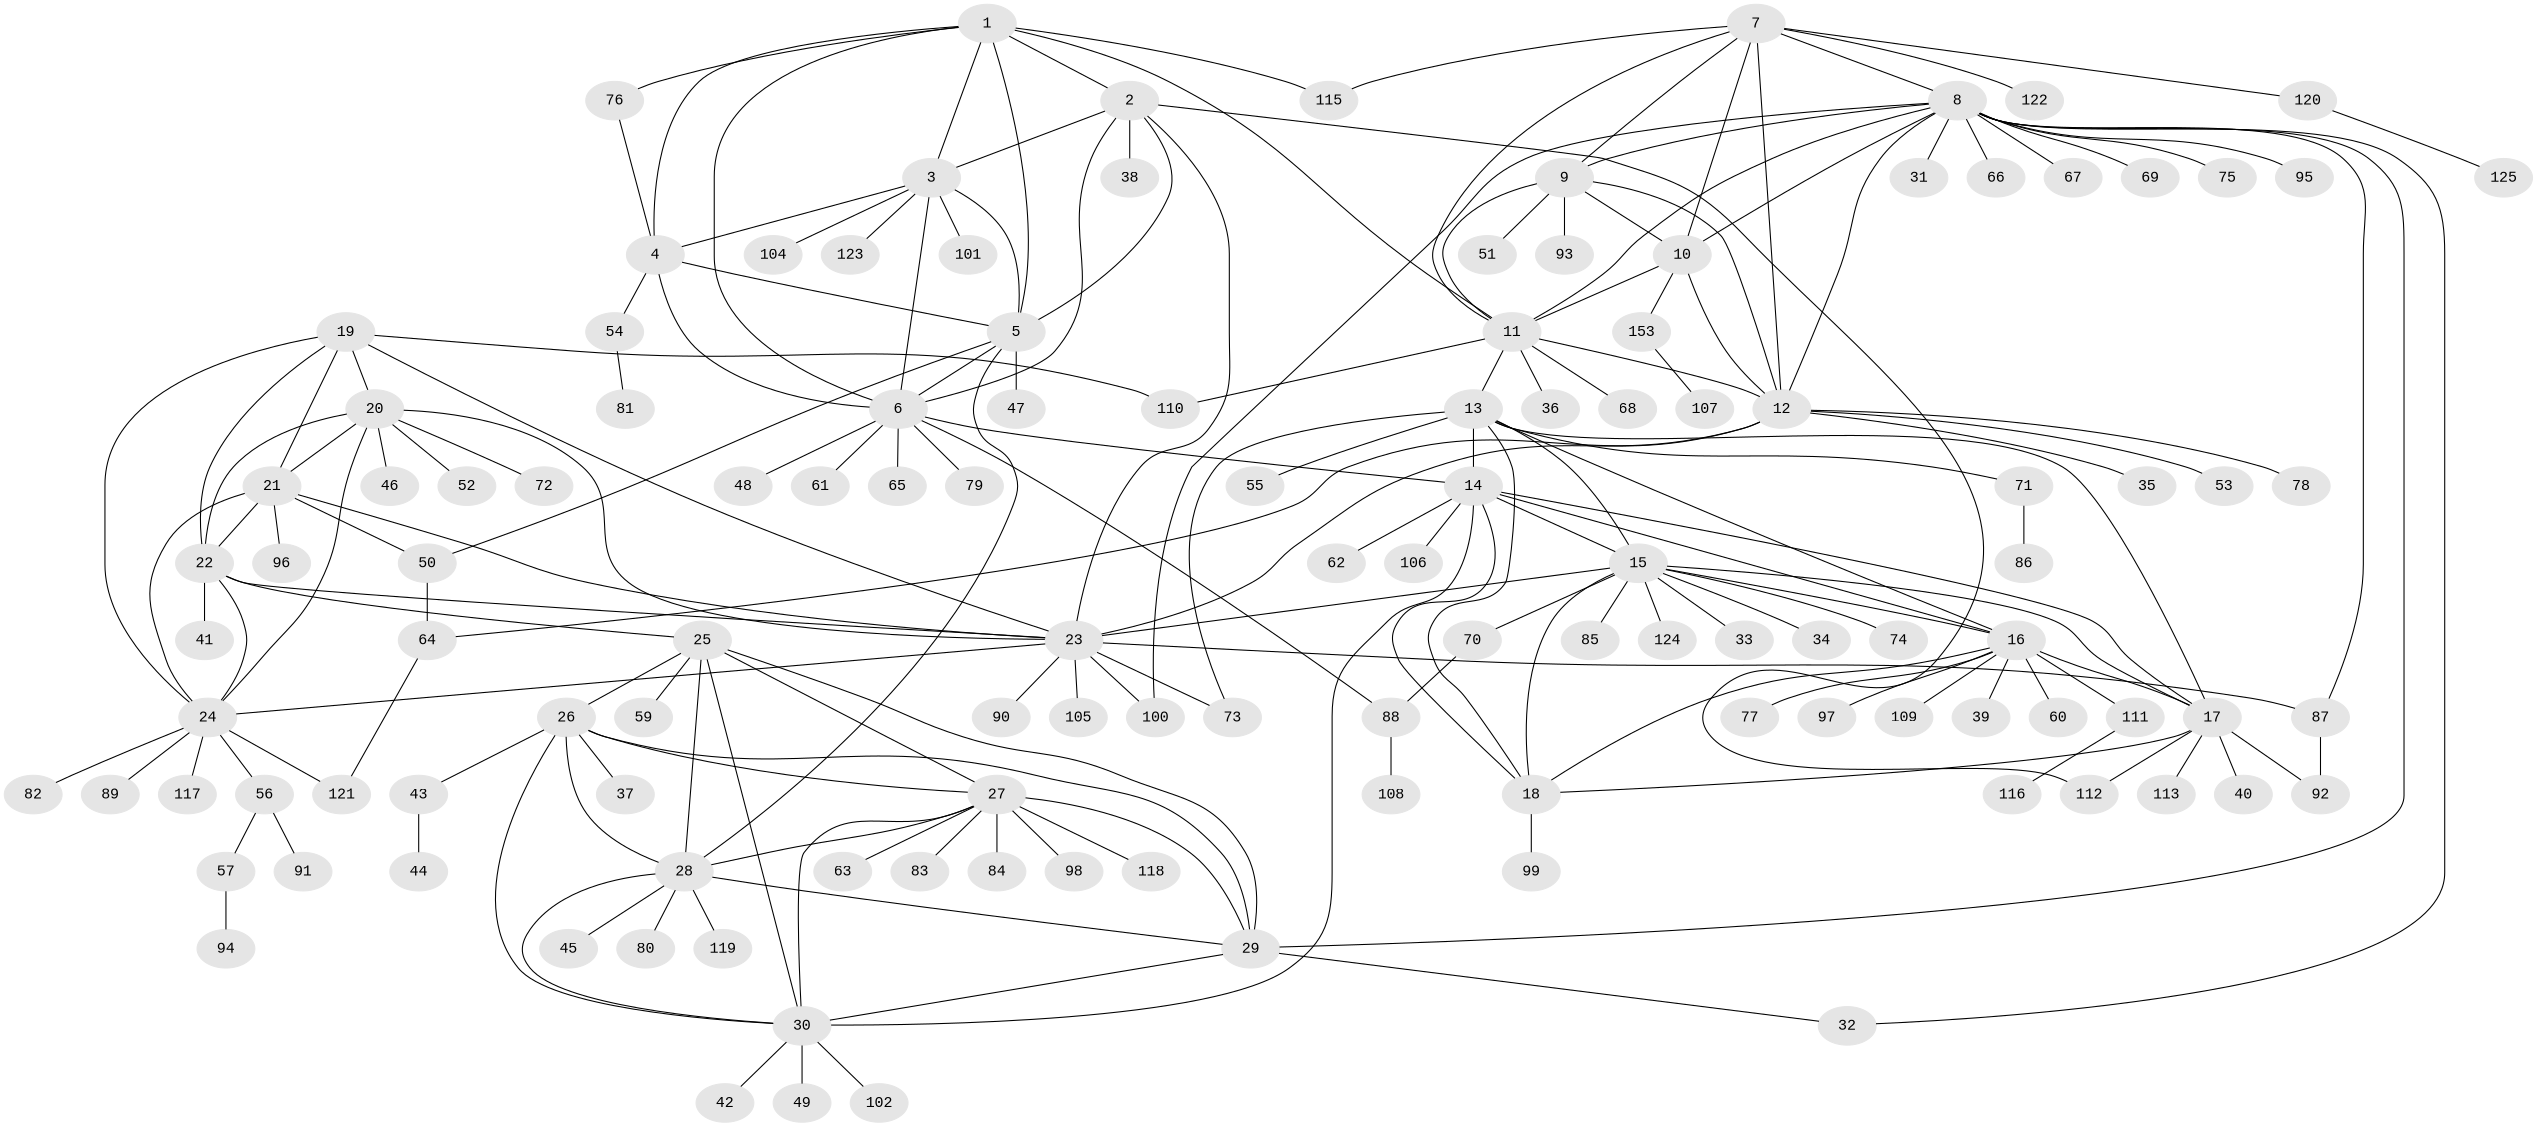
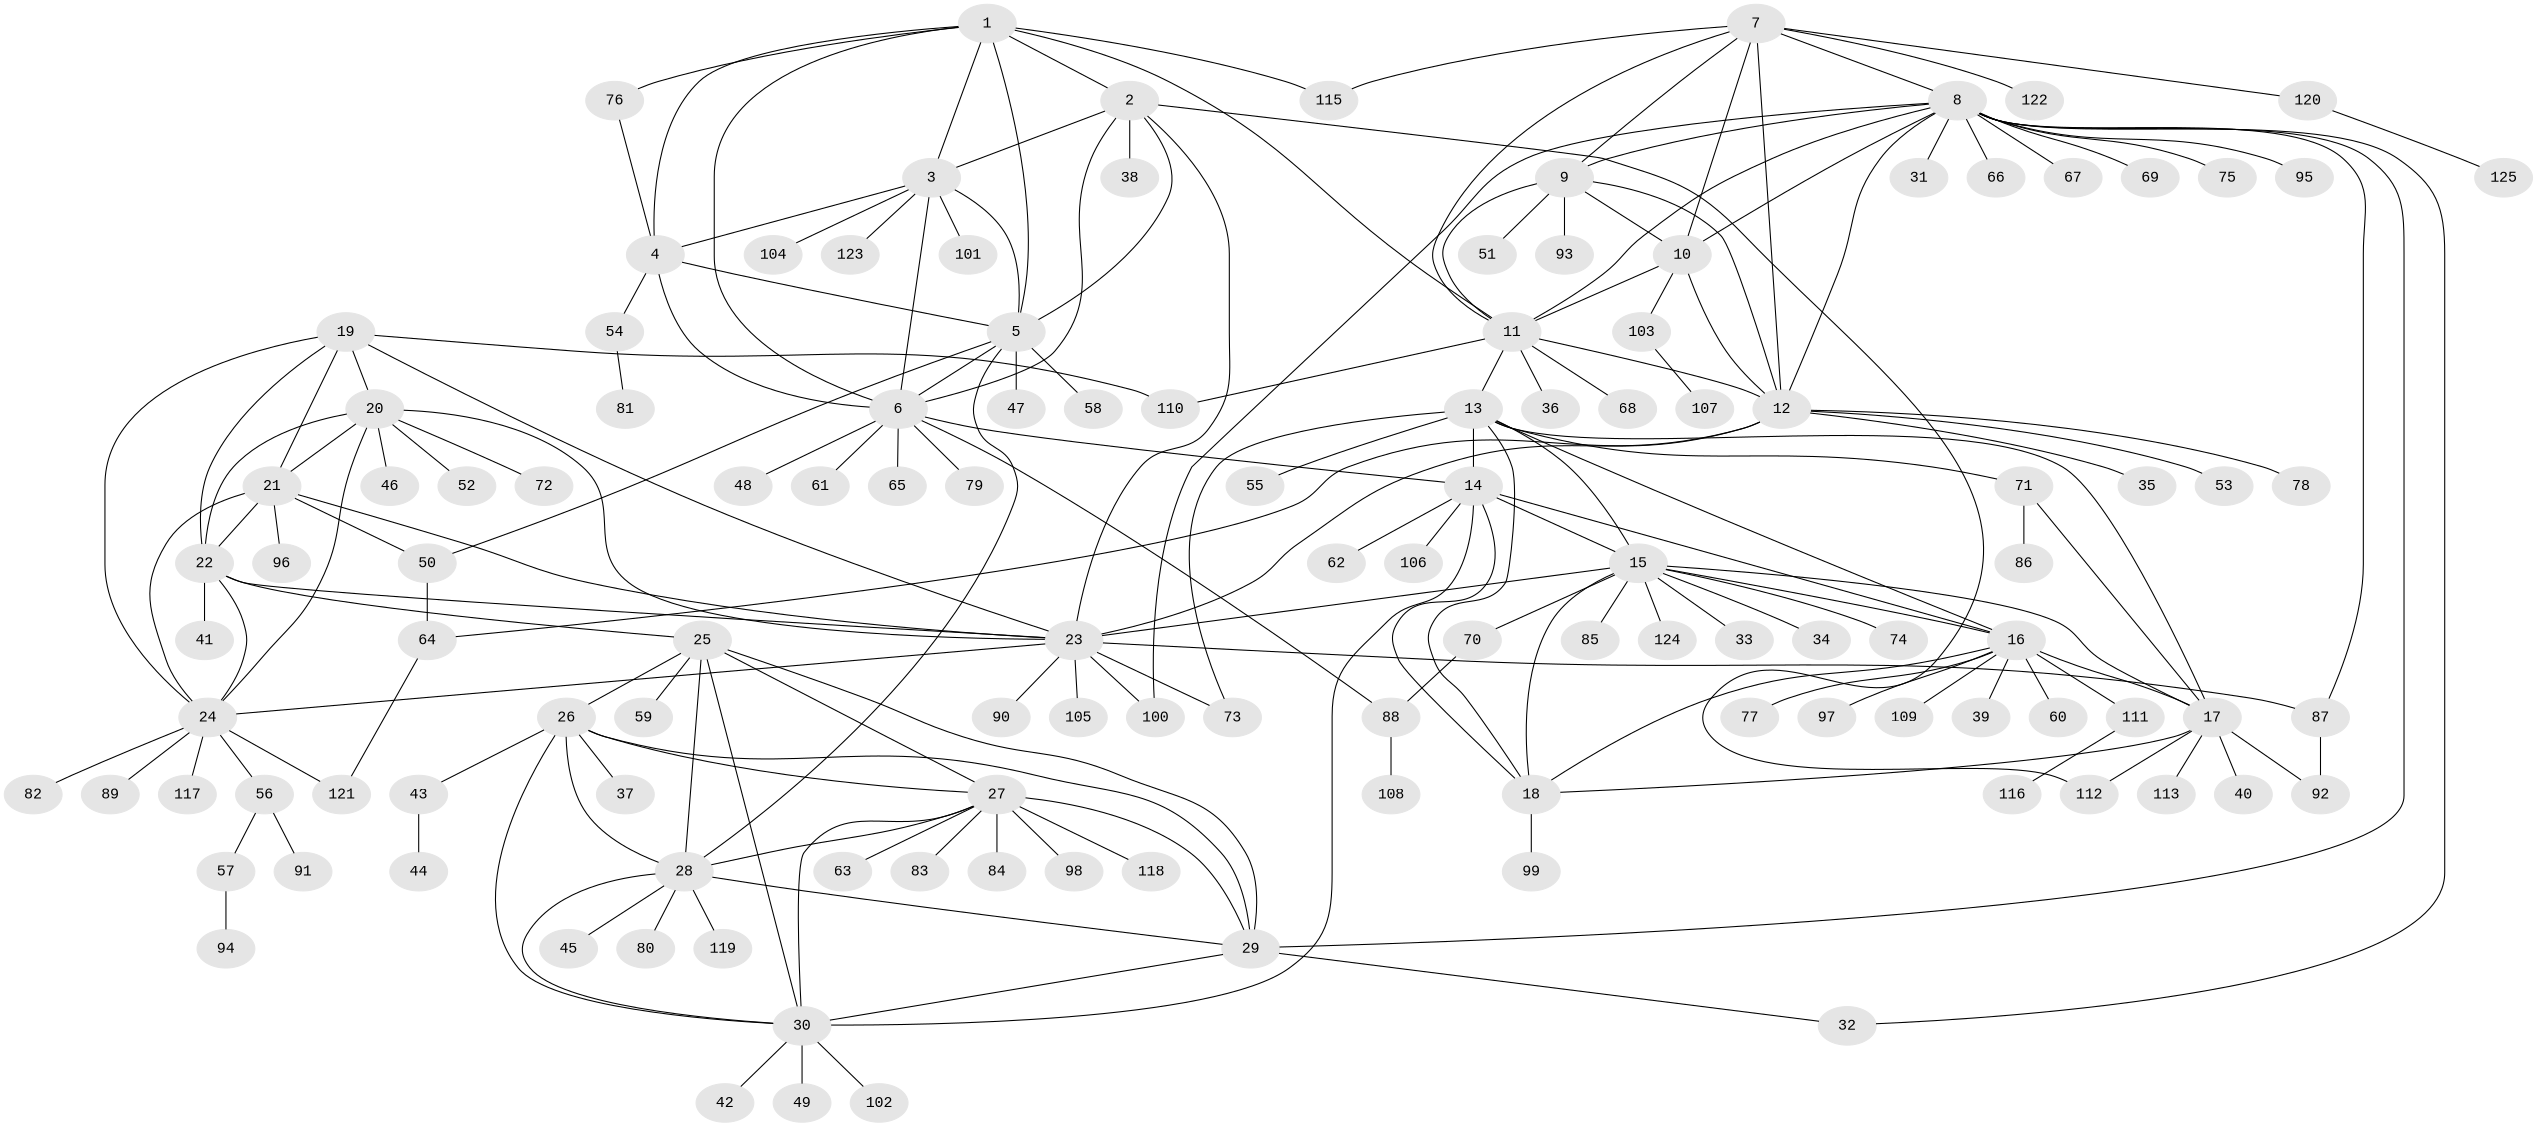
(1642, 332) -> (1642, 332)
none -> (1093, 409)
(1862, 562) -> (2118, 602)
